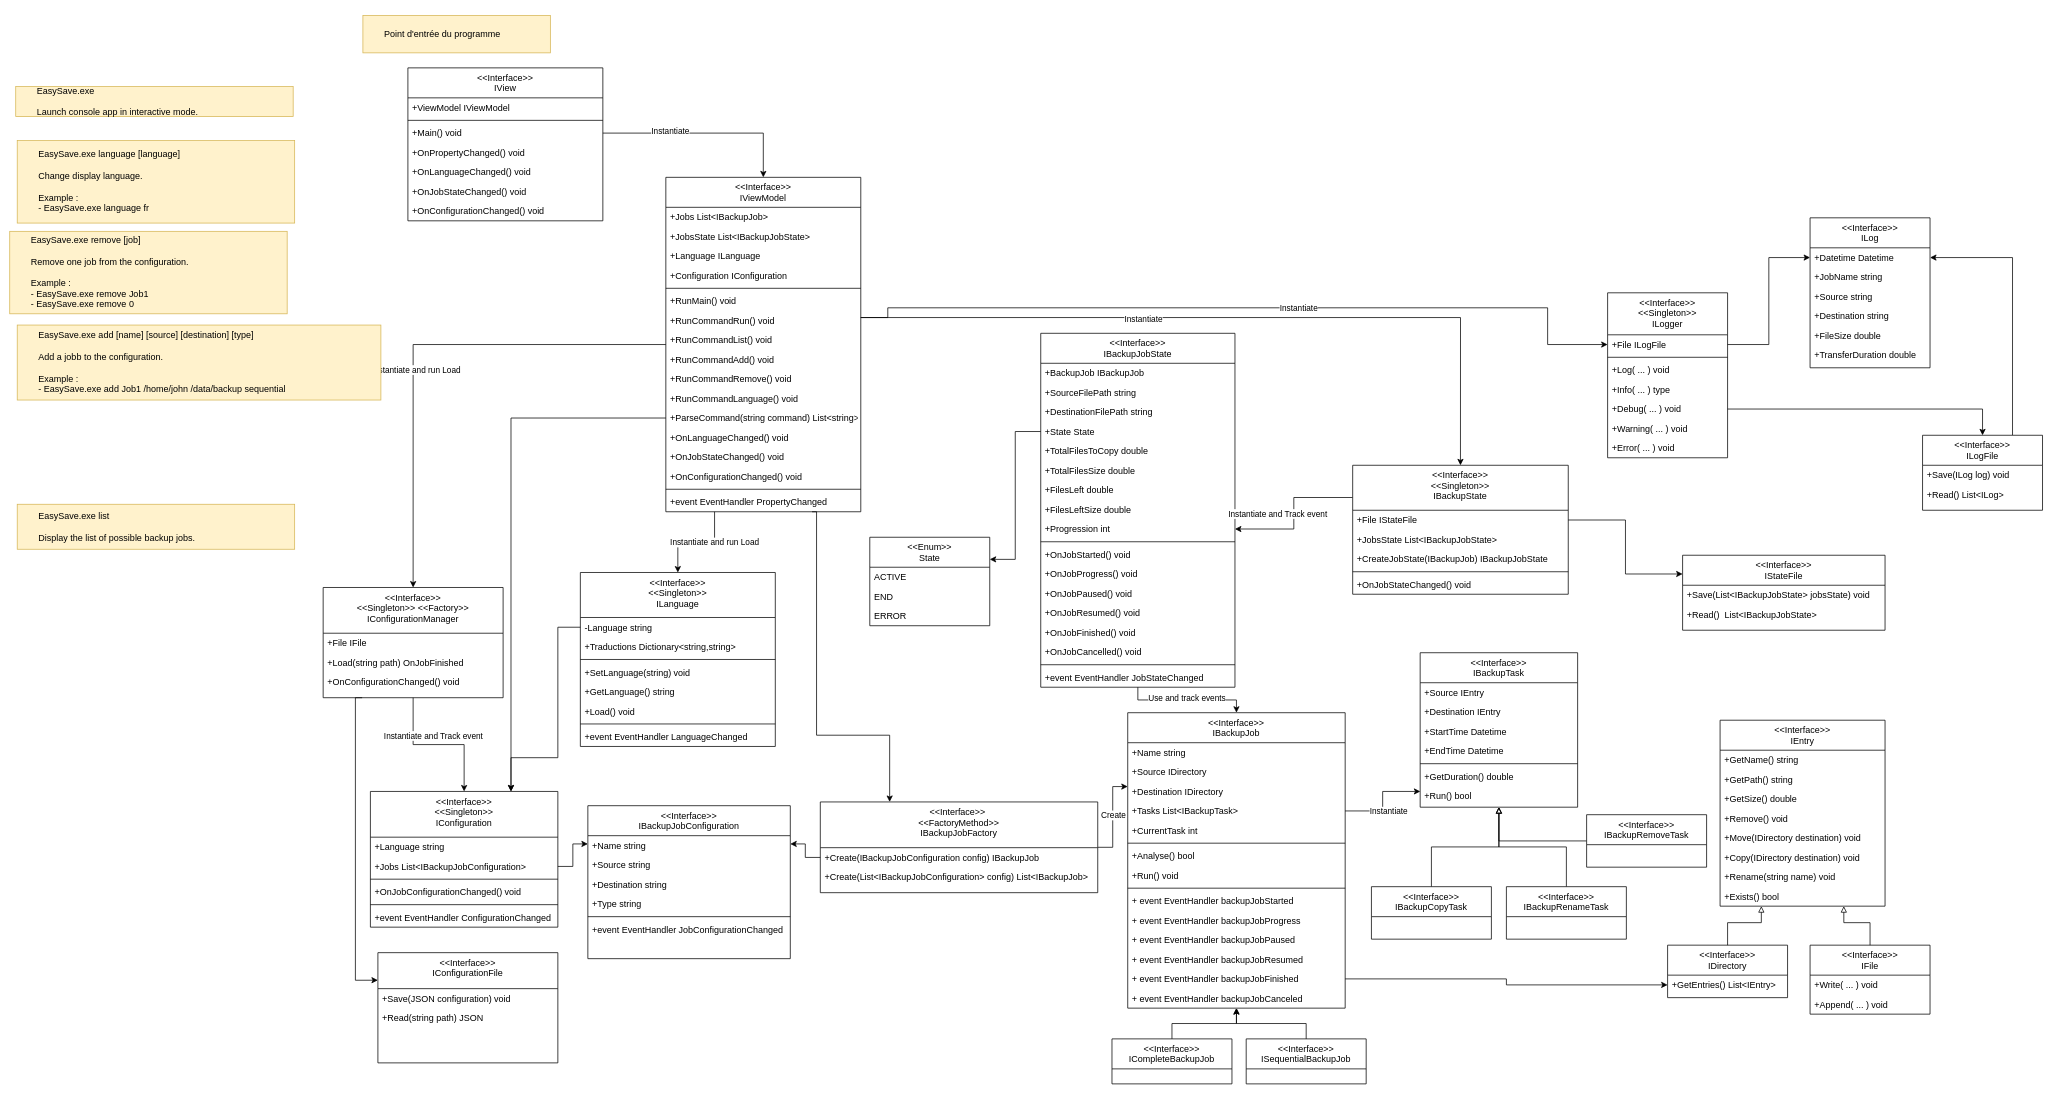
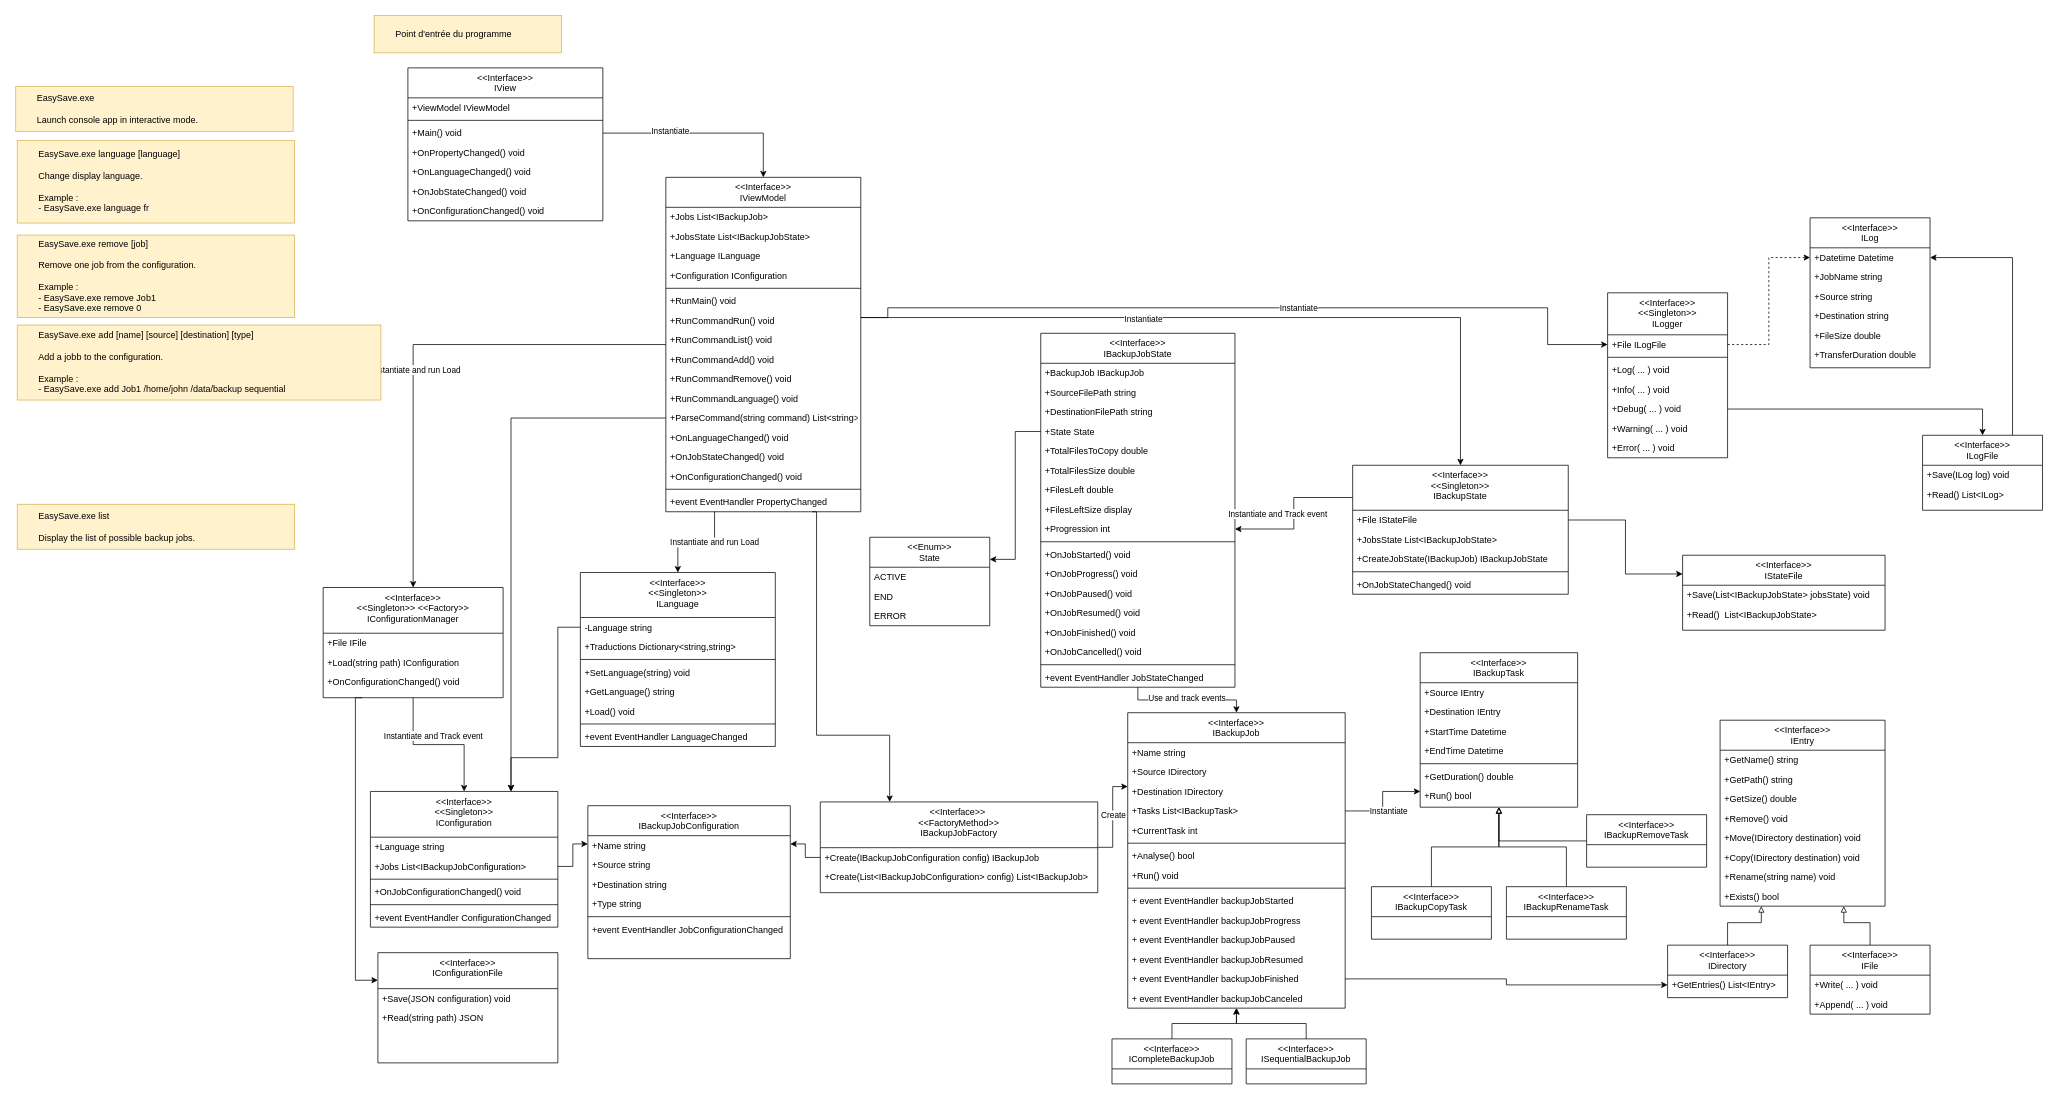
(456, 34) -> (468, 34)
(154, 102) -> (154, 109)
(148, 273) -> (156, 276)
(1769, 304) -> (1769, 304)
(1648, 390) -> (1646, 390)
(1092, 510) -> (1093, 510)
(402, 663) -> (404, 663)
